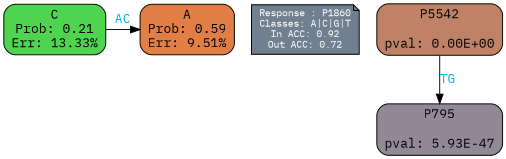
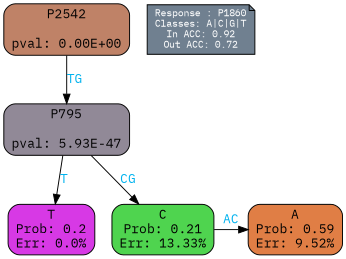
(187, 30) -> (295, 230)
(440, 30) -> (67, 30)
none -> (112, 176)
none -> (51, 230)
